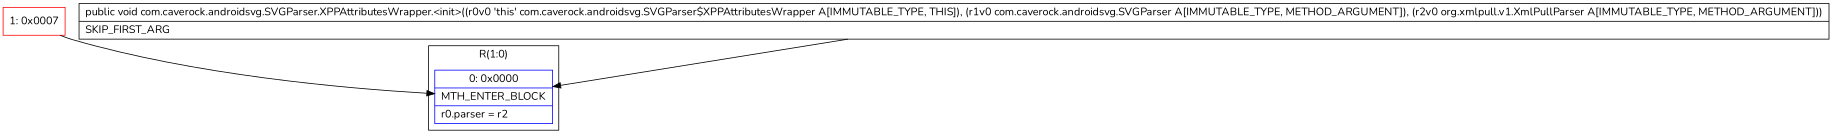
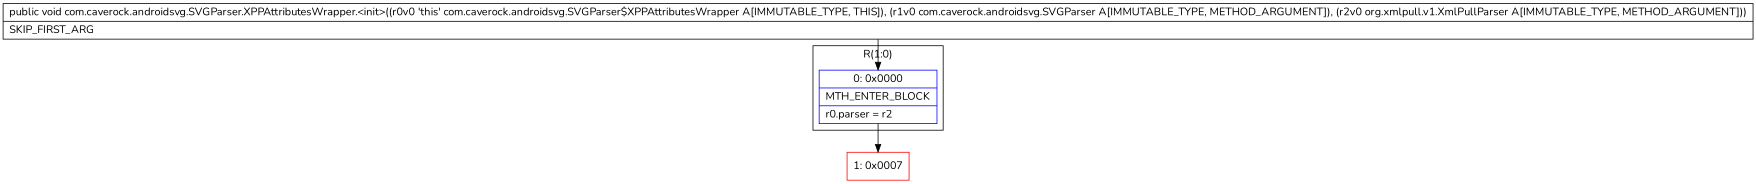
(242, 75) -> (878, 135)
